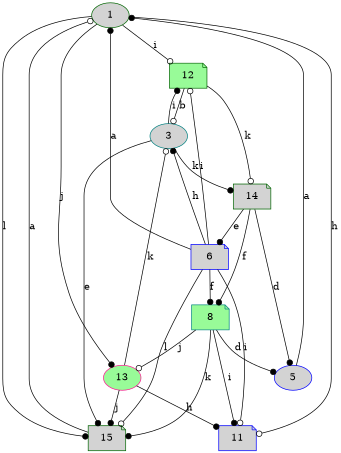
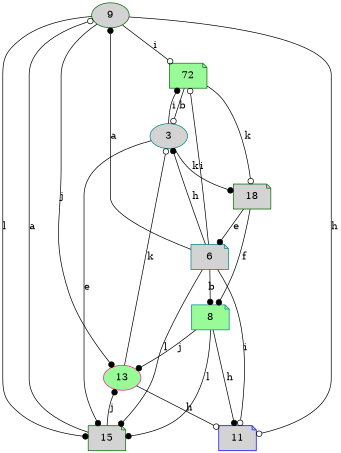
(110, 15) -> (110, 15)
(188, 76) -> (188, 76)
(252, 197) -> (252, 197)
(210, 257) -> (210, 257)
(212, 287) -> (212, 287)
(162, 346) -> (162, 346)
(169, 350) -> (169, 350)
(208, 378) -> (208, 378)
(230, 378) -> (230, 378)
(293, 378) -> none
(115, 405) -> (109, 410)
(175, 406) -> (175, 406)
